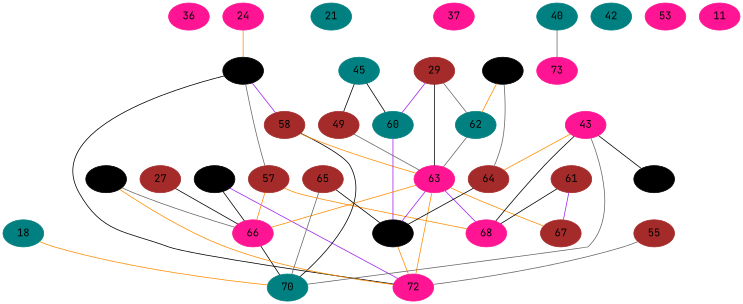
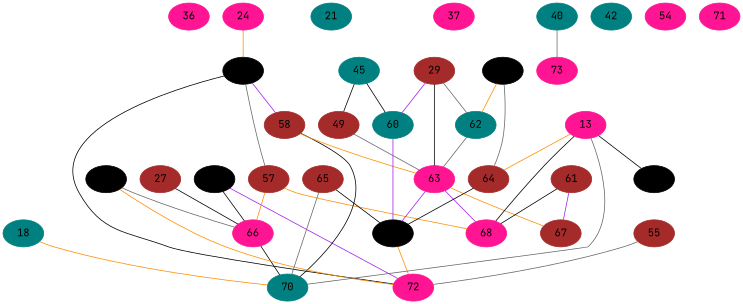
(665, 17) -> (665, 17)
(720, 17) -> (720, 17)
(586, 125) -> (586, 125)
(336, 208) -> none
(424, 233) -> none
